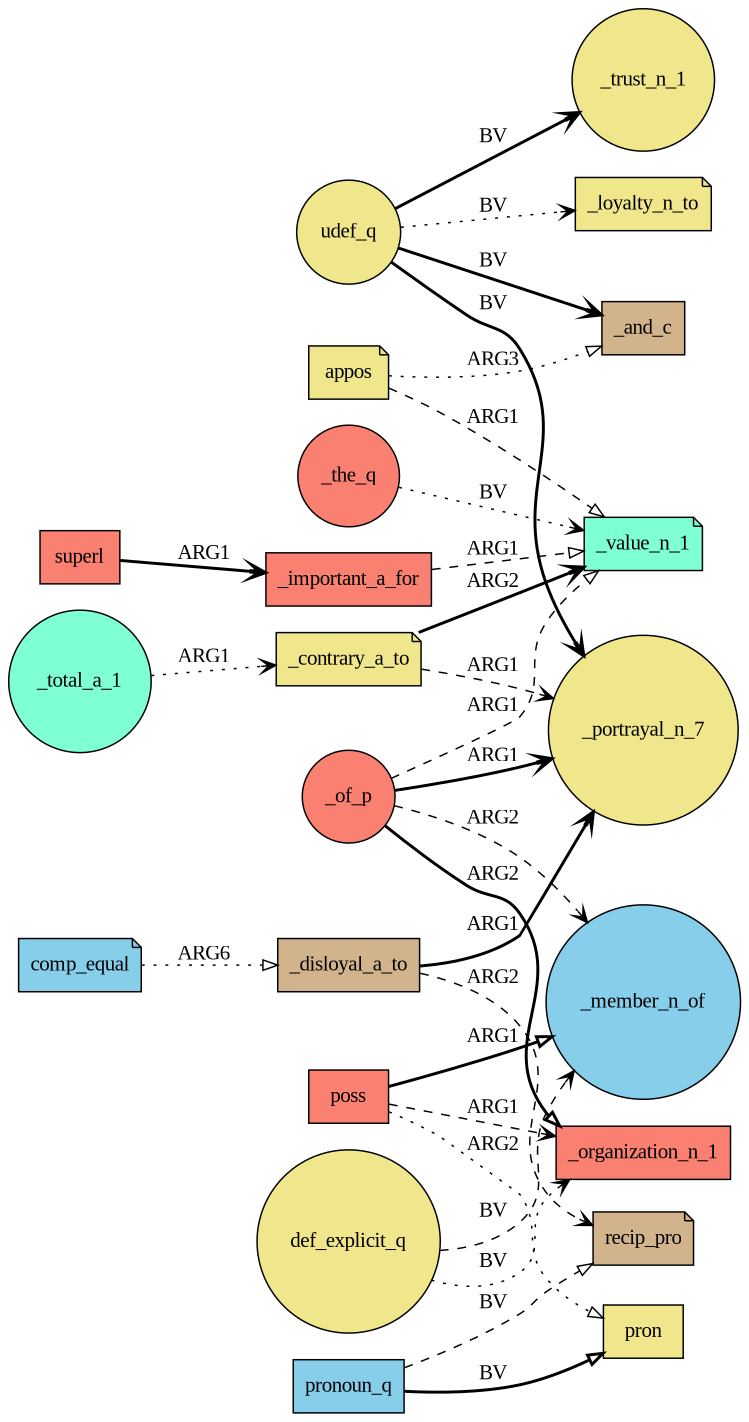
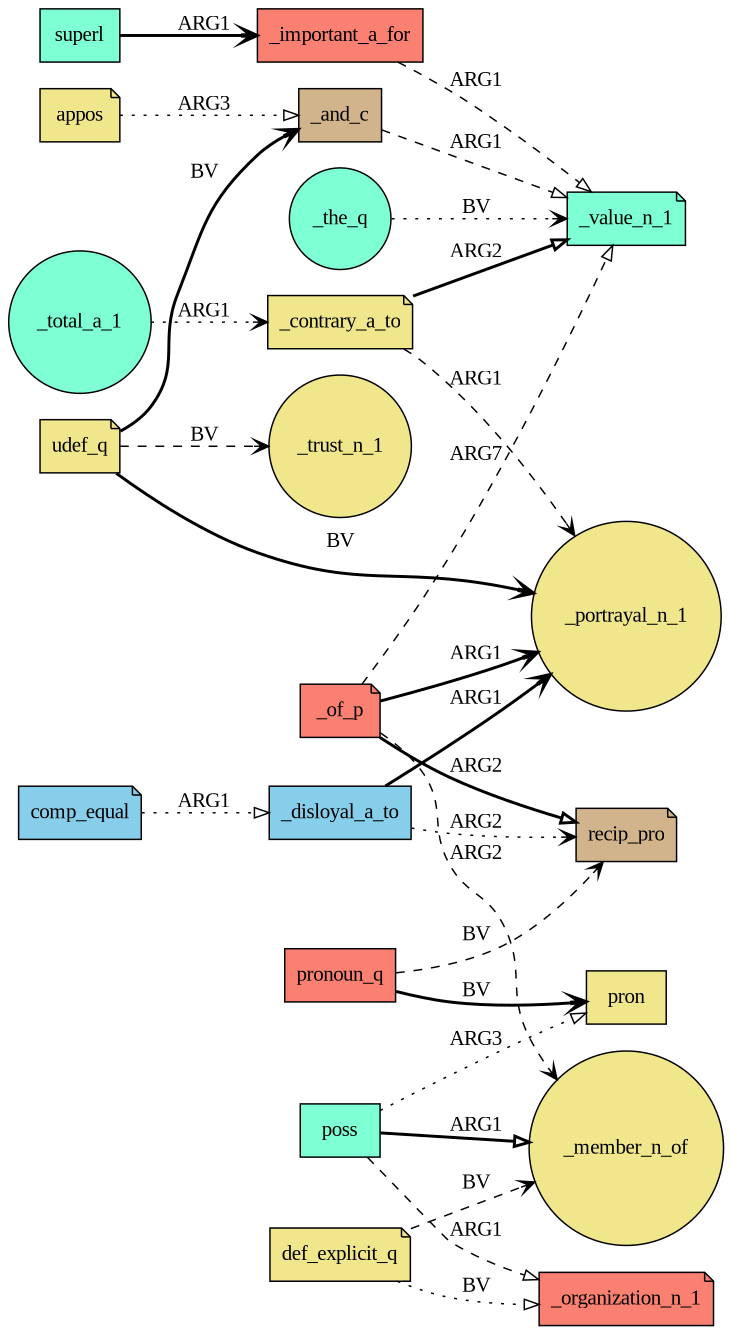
(481, 164) -> (187, 446)
(643, 204) -> none
(349, 232) -> (80, 446)
(493, 443) -> (467, 161)
(349, 476) -> (340, 219)
(80, 557) -> (80, 35)
(494, 603) -> (483, 270)
(493, 706) -> (476, 454)
(643, 730) -> (626, 616)
(349, 797) -> (340, 711)
(531, 936) -> (467, 785)
(204, 954) -> (204, 802)
(349, 965) -> (340, 813)
(643, 1002) -> (626, 1148)
(537, 1065) -> (486, 836)
(349, 1097) -> (340, 1130)
(465, 1119) -> (437, 1229)
(493, 1145) -> (476, 1040)
(643, 1153) -> (626, 1299)
(349, 1241) -> (340, 1255)
(522, 1271) -> (460, 1299)
(496, 1327) -> (500, 947)
(349, 1386) -> (340, 975)
(499, 1388) -> (483, 1005)
